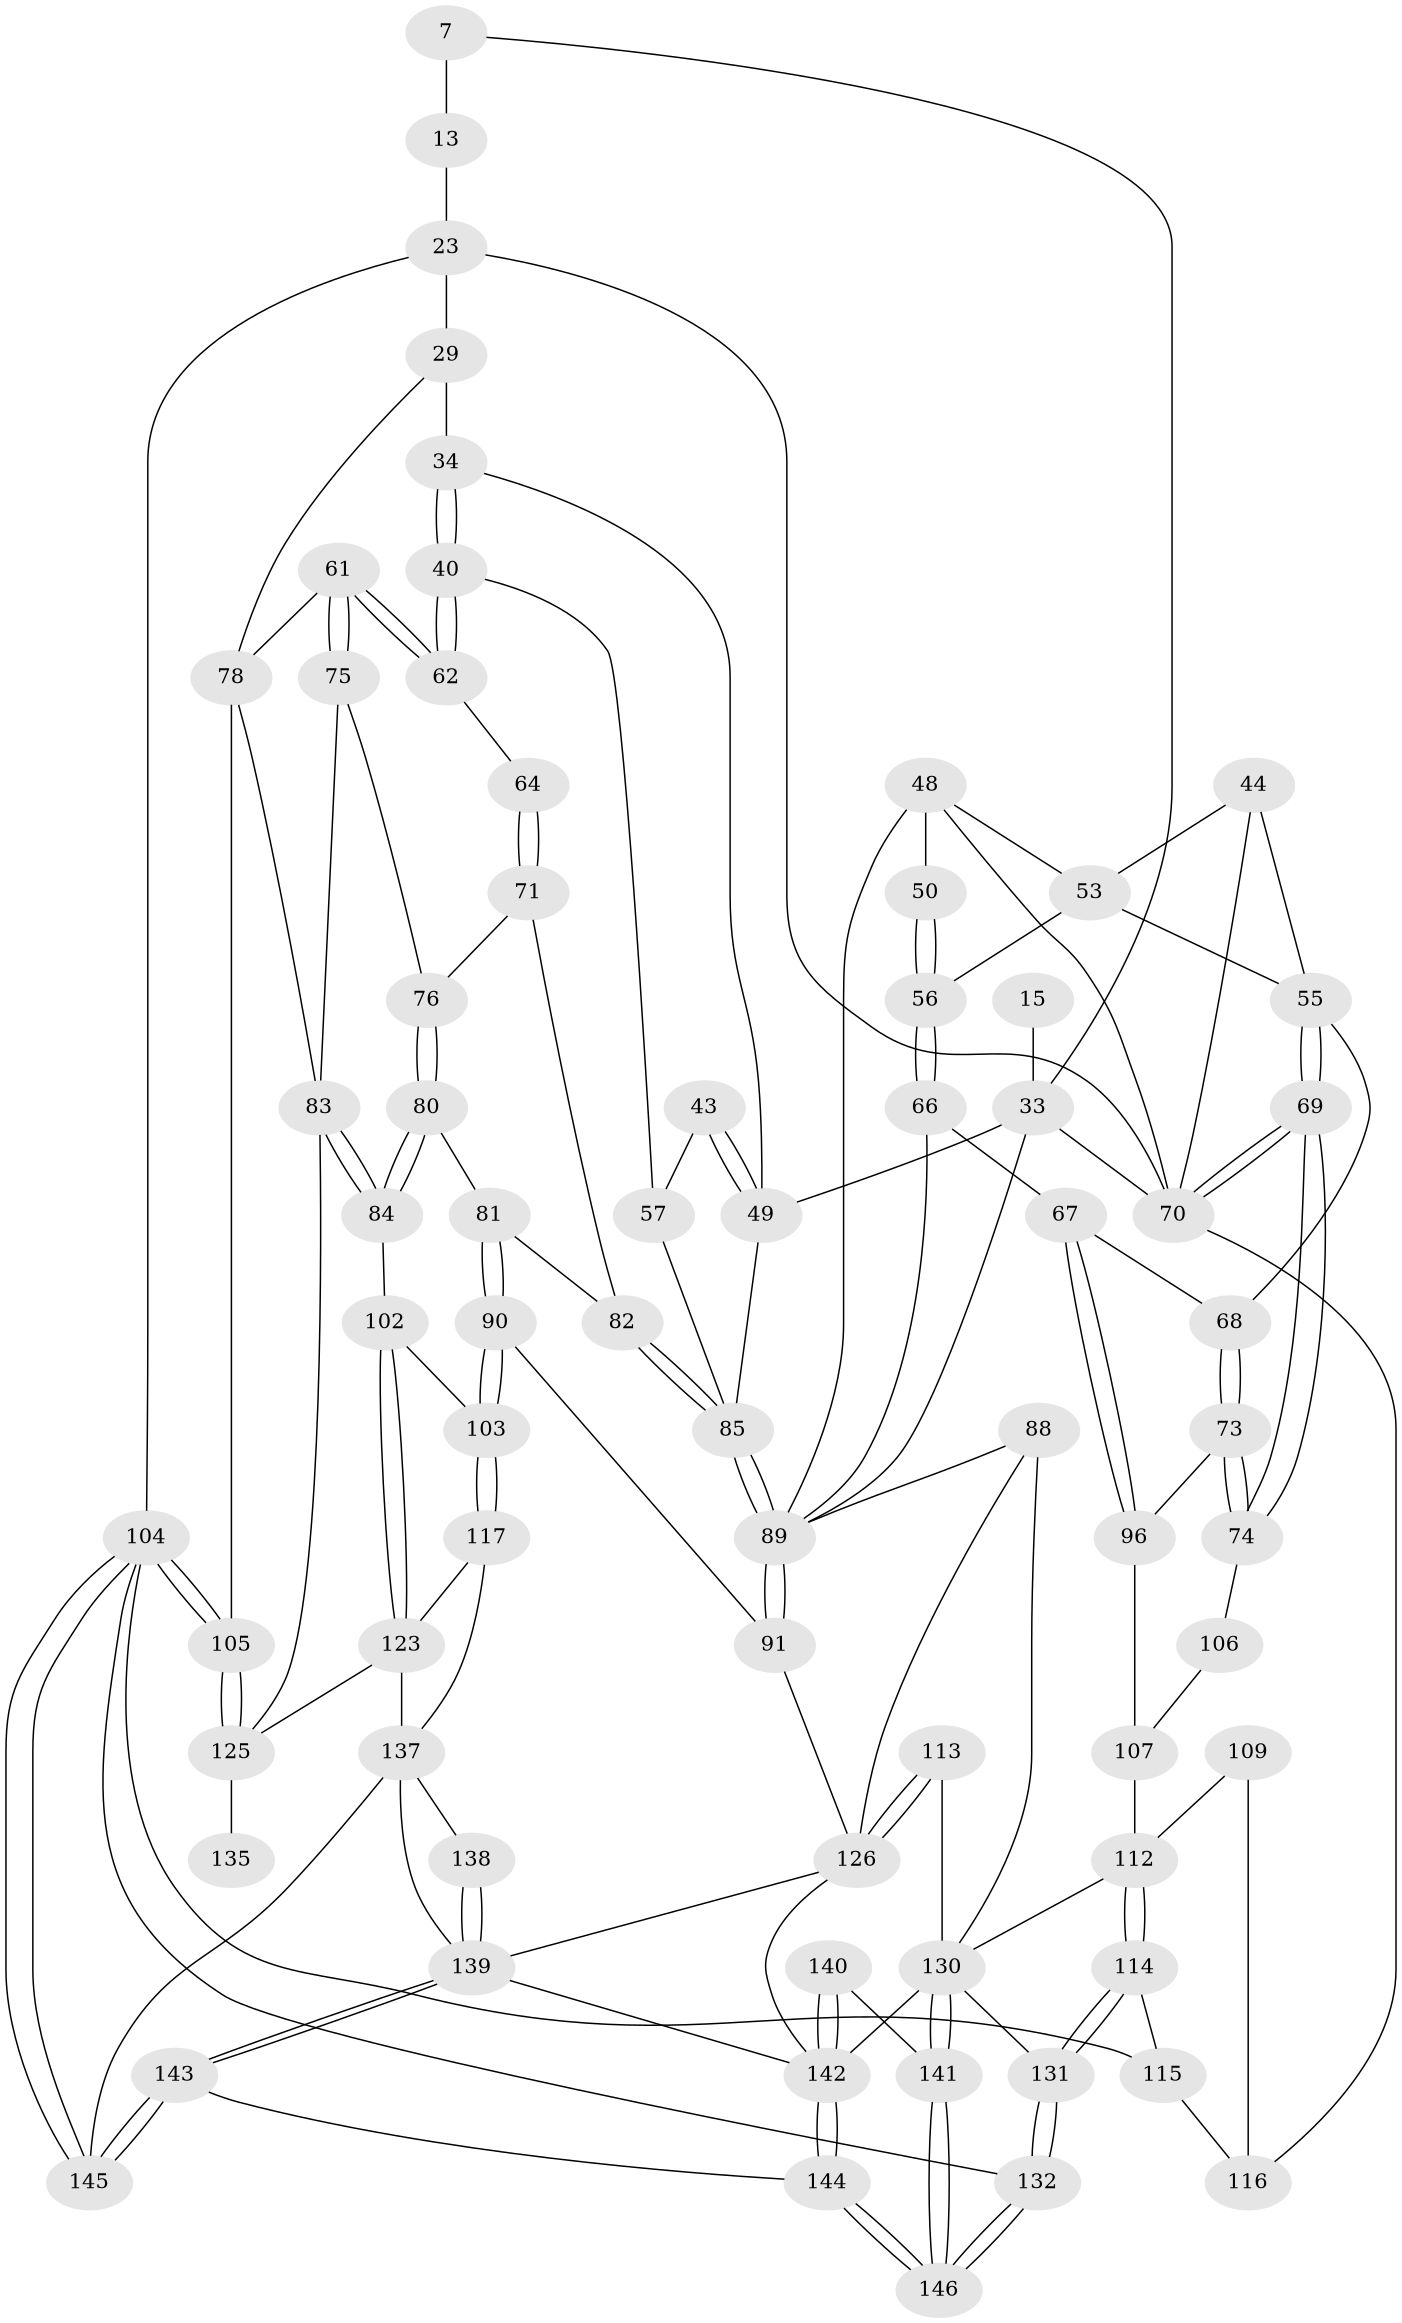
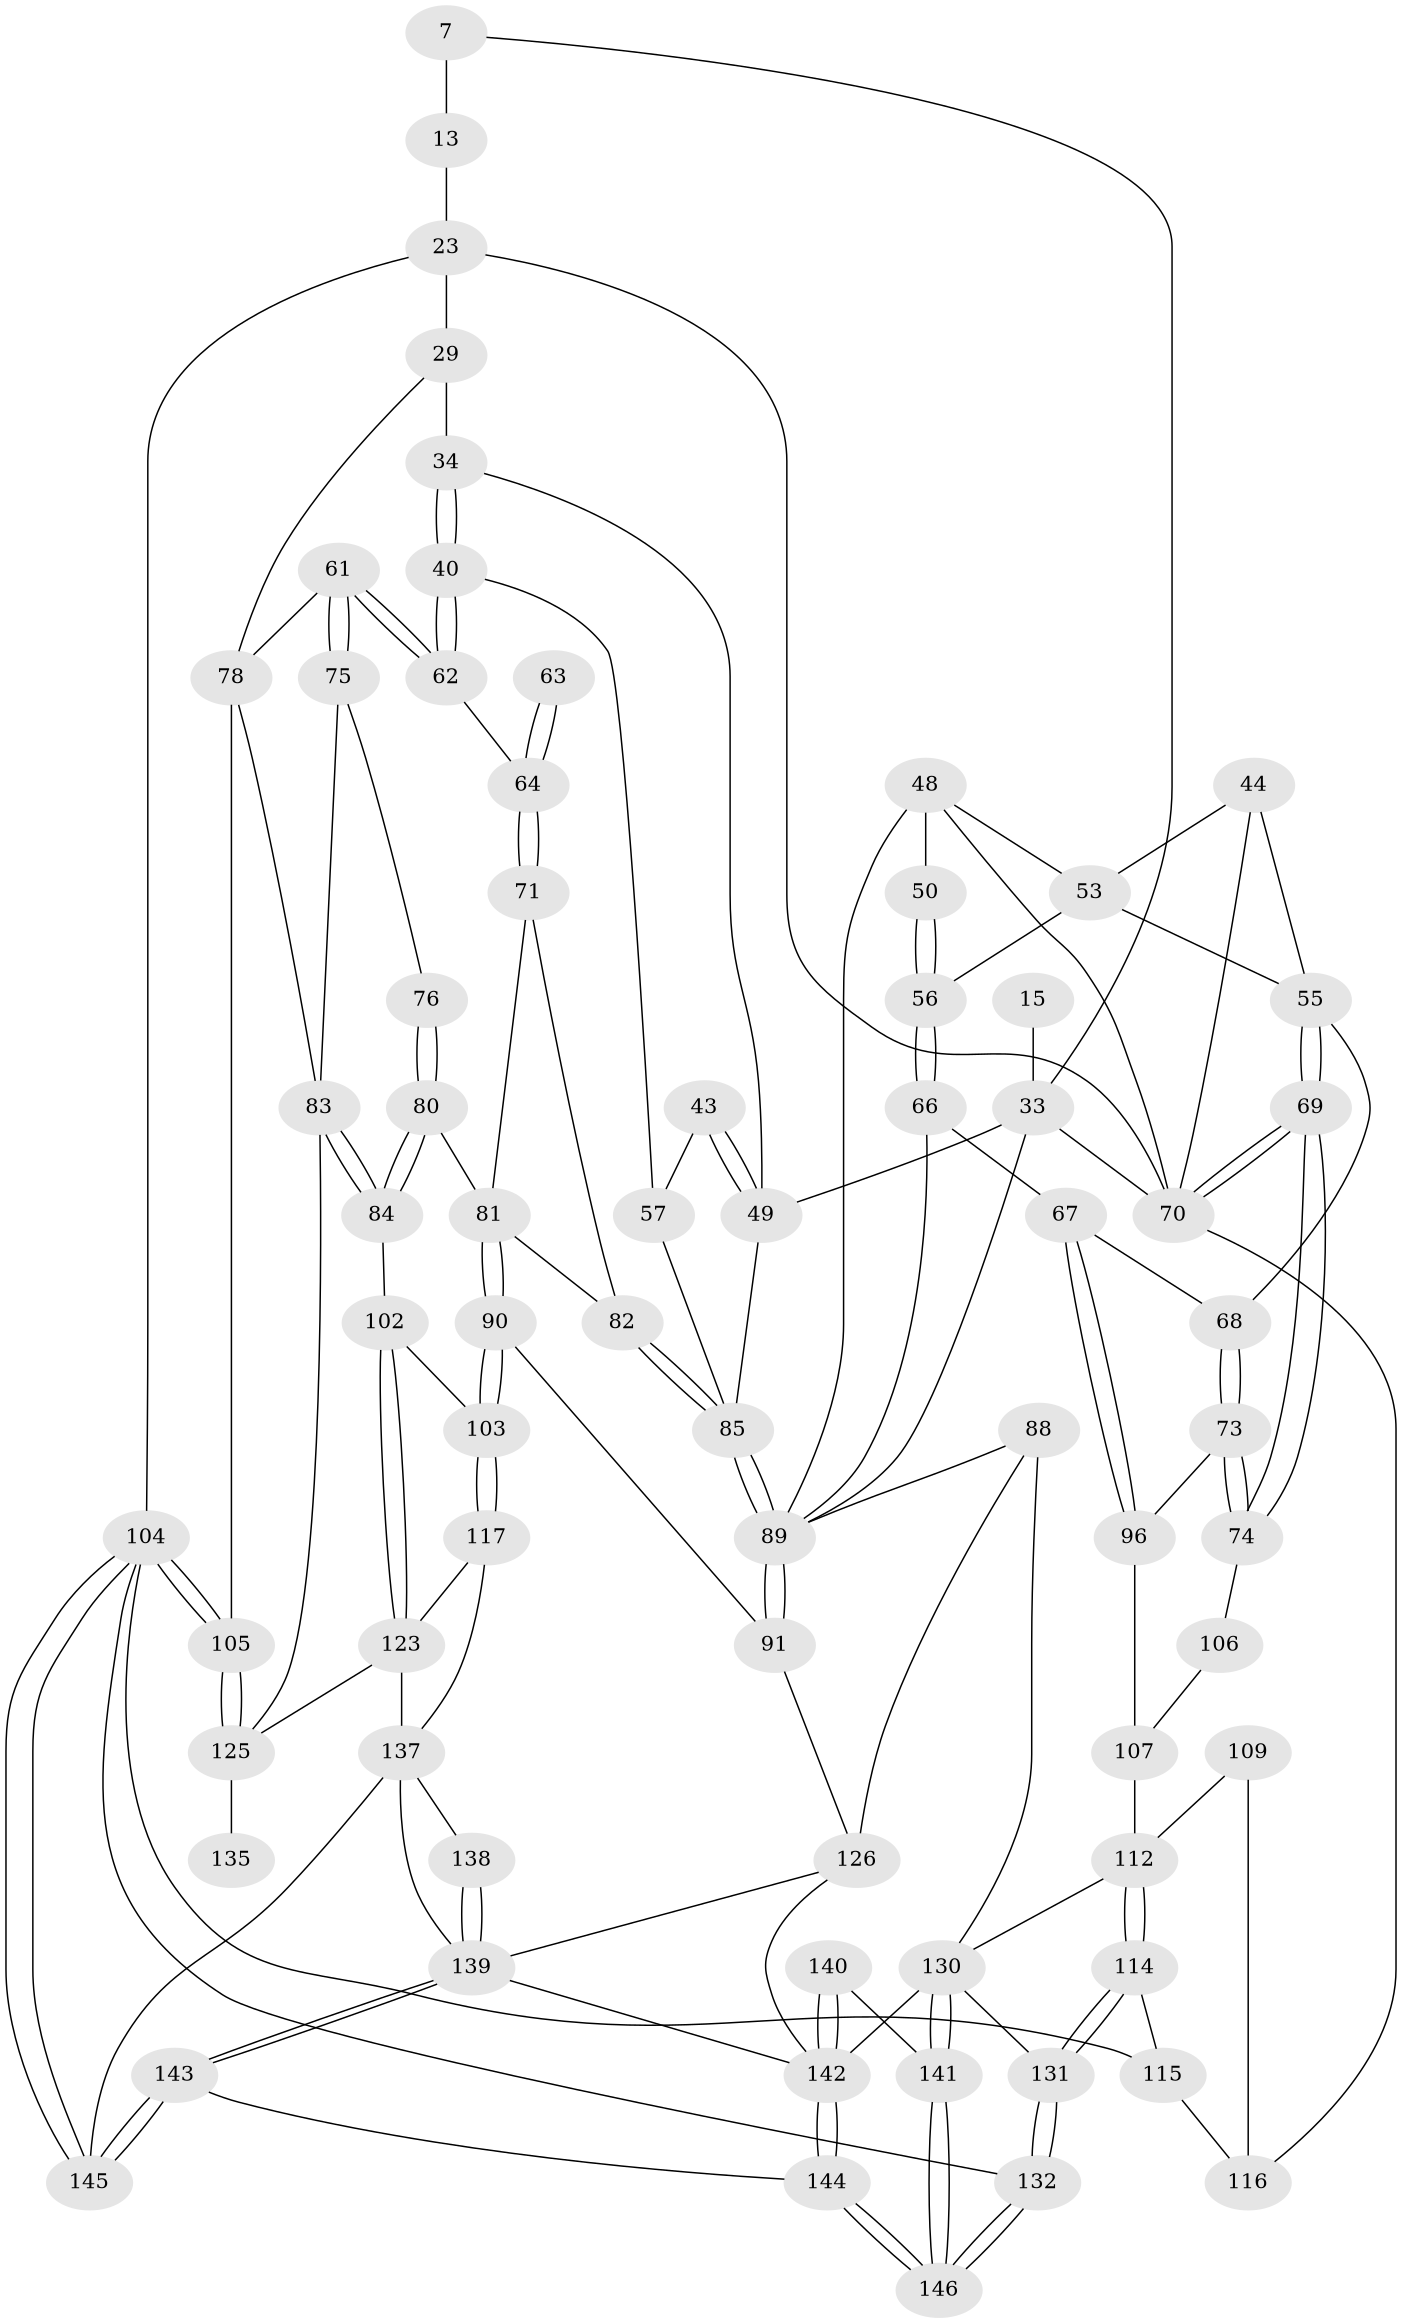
none -> (554, 678)
(478, 947) -> (509, 1054)
(942, 1753) -> none
